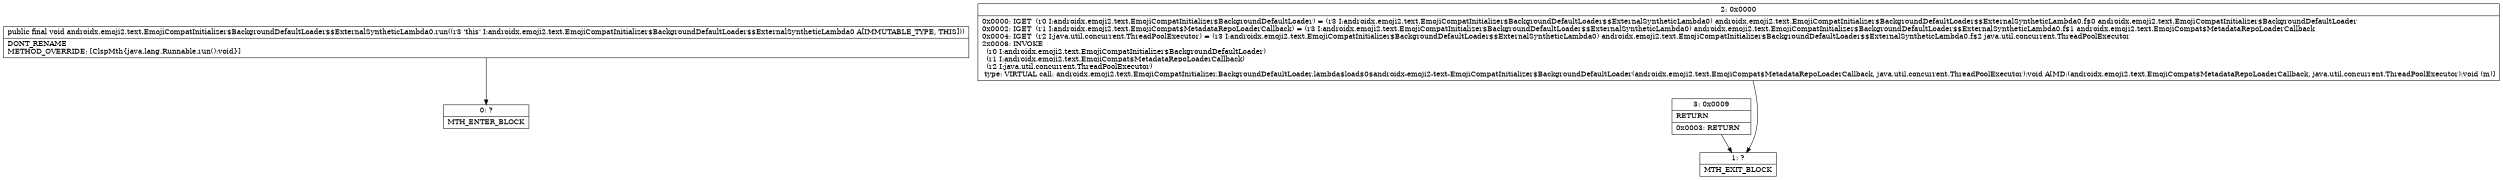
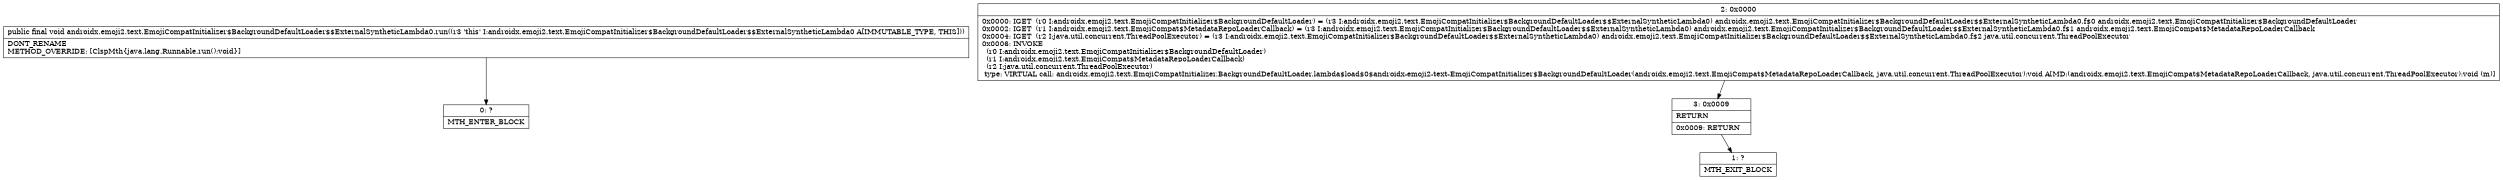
(1015, 44) -> (1015, 44)
(1758, 115) -> (1722, 87)
(1711, 128) -> (1711, 128)
